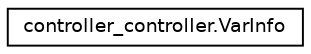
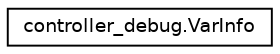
(155, 27) -> (140, 27)
